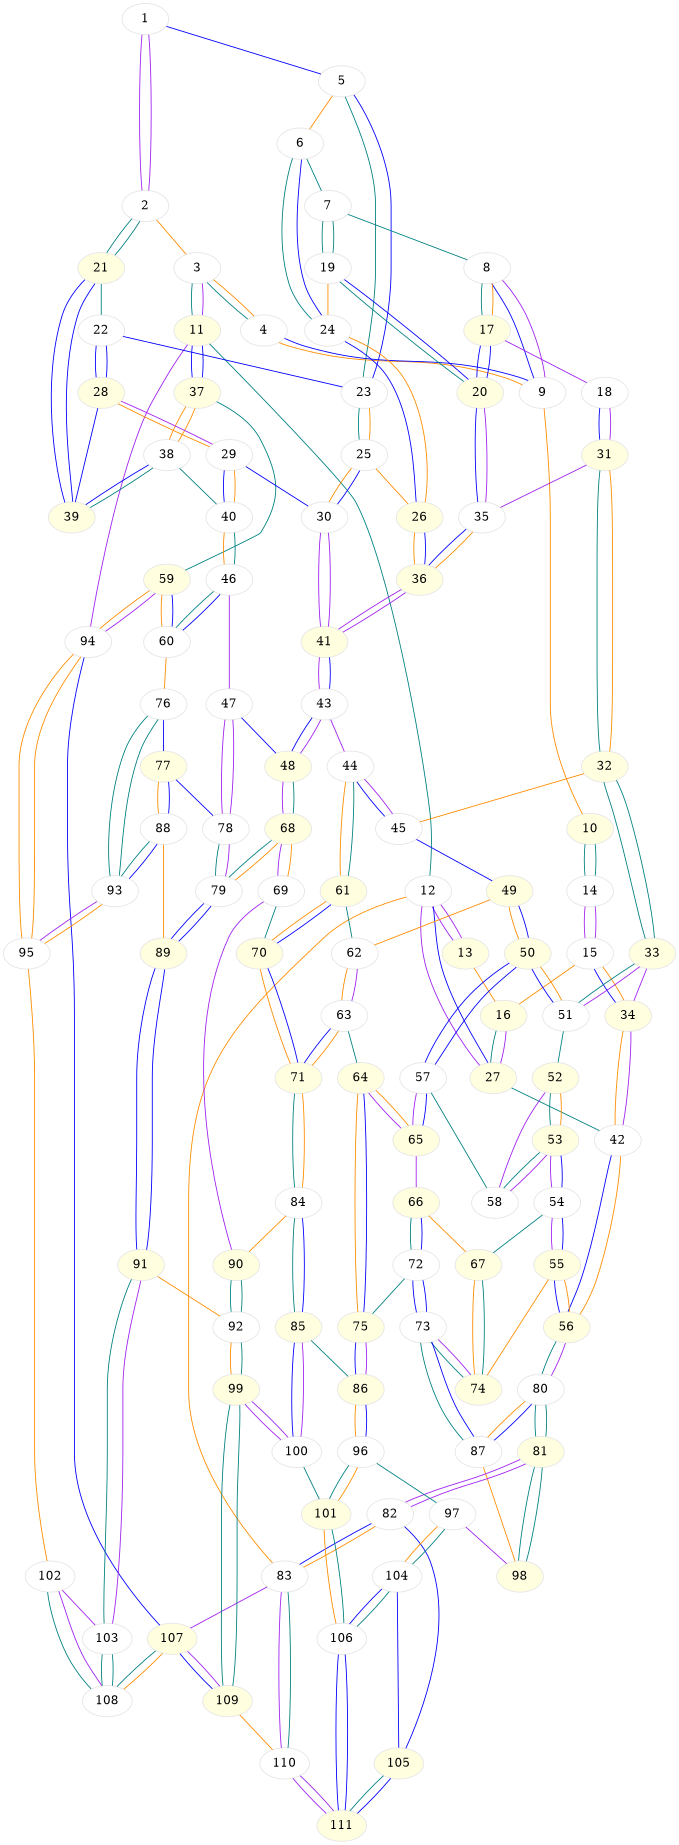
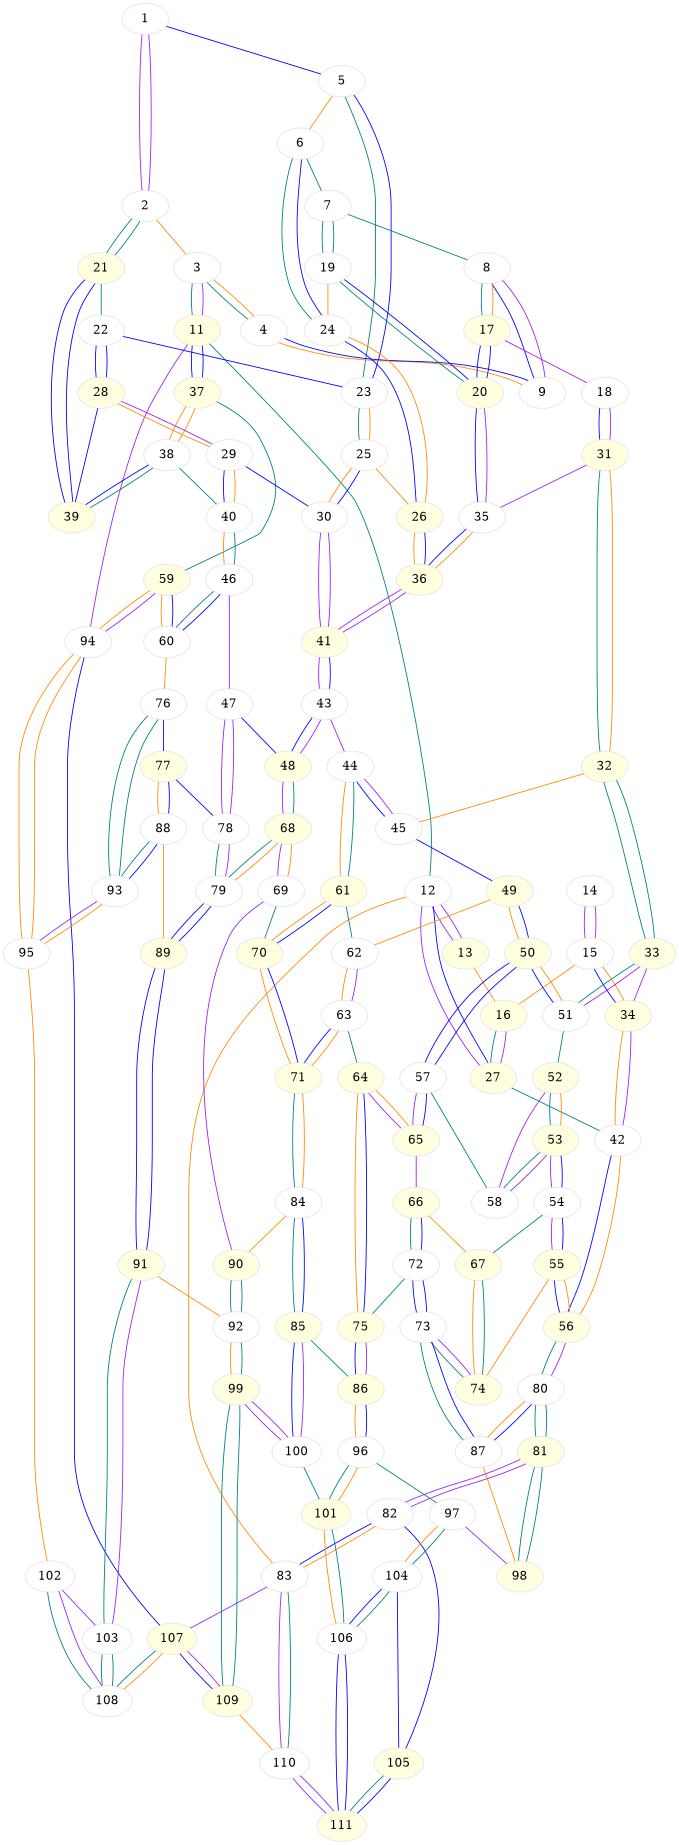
(590, 829) -> none
